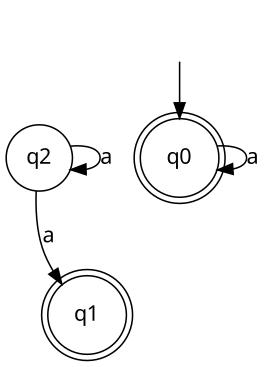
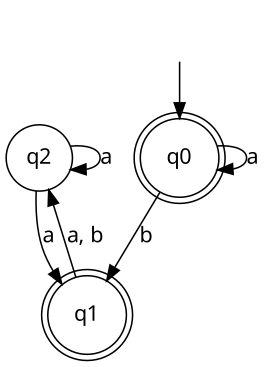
none -> (137, 230)
none -> (65, 241)
